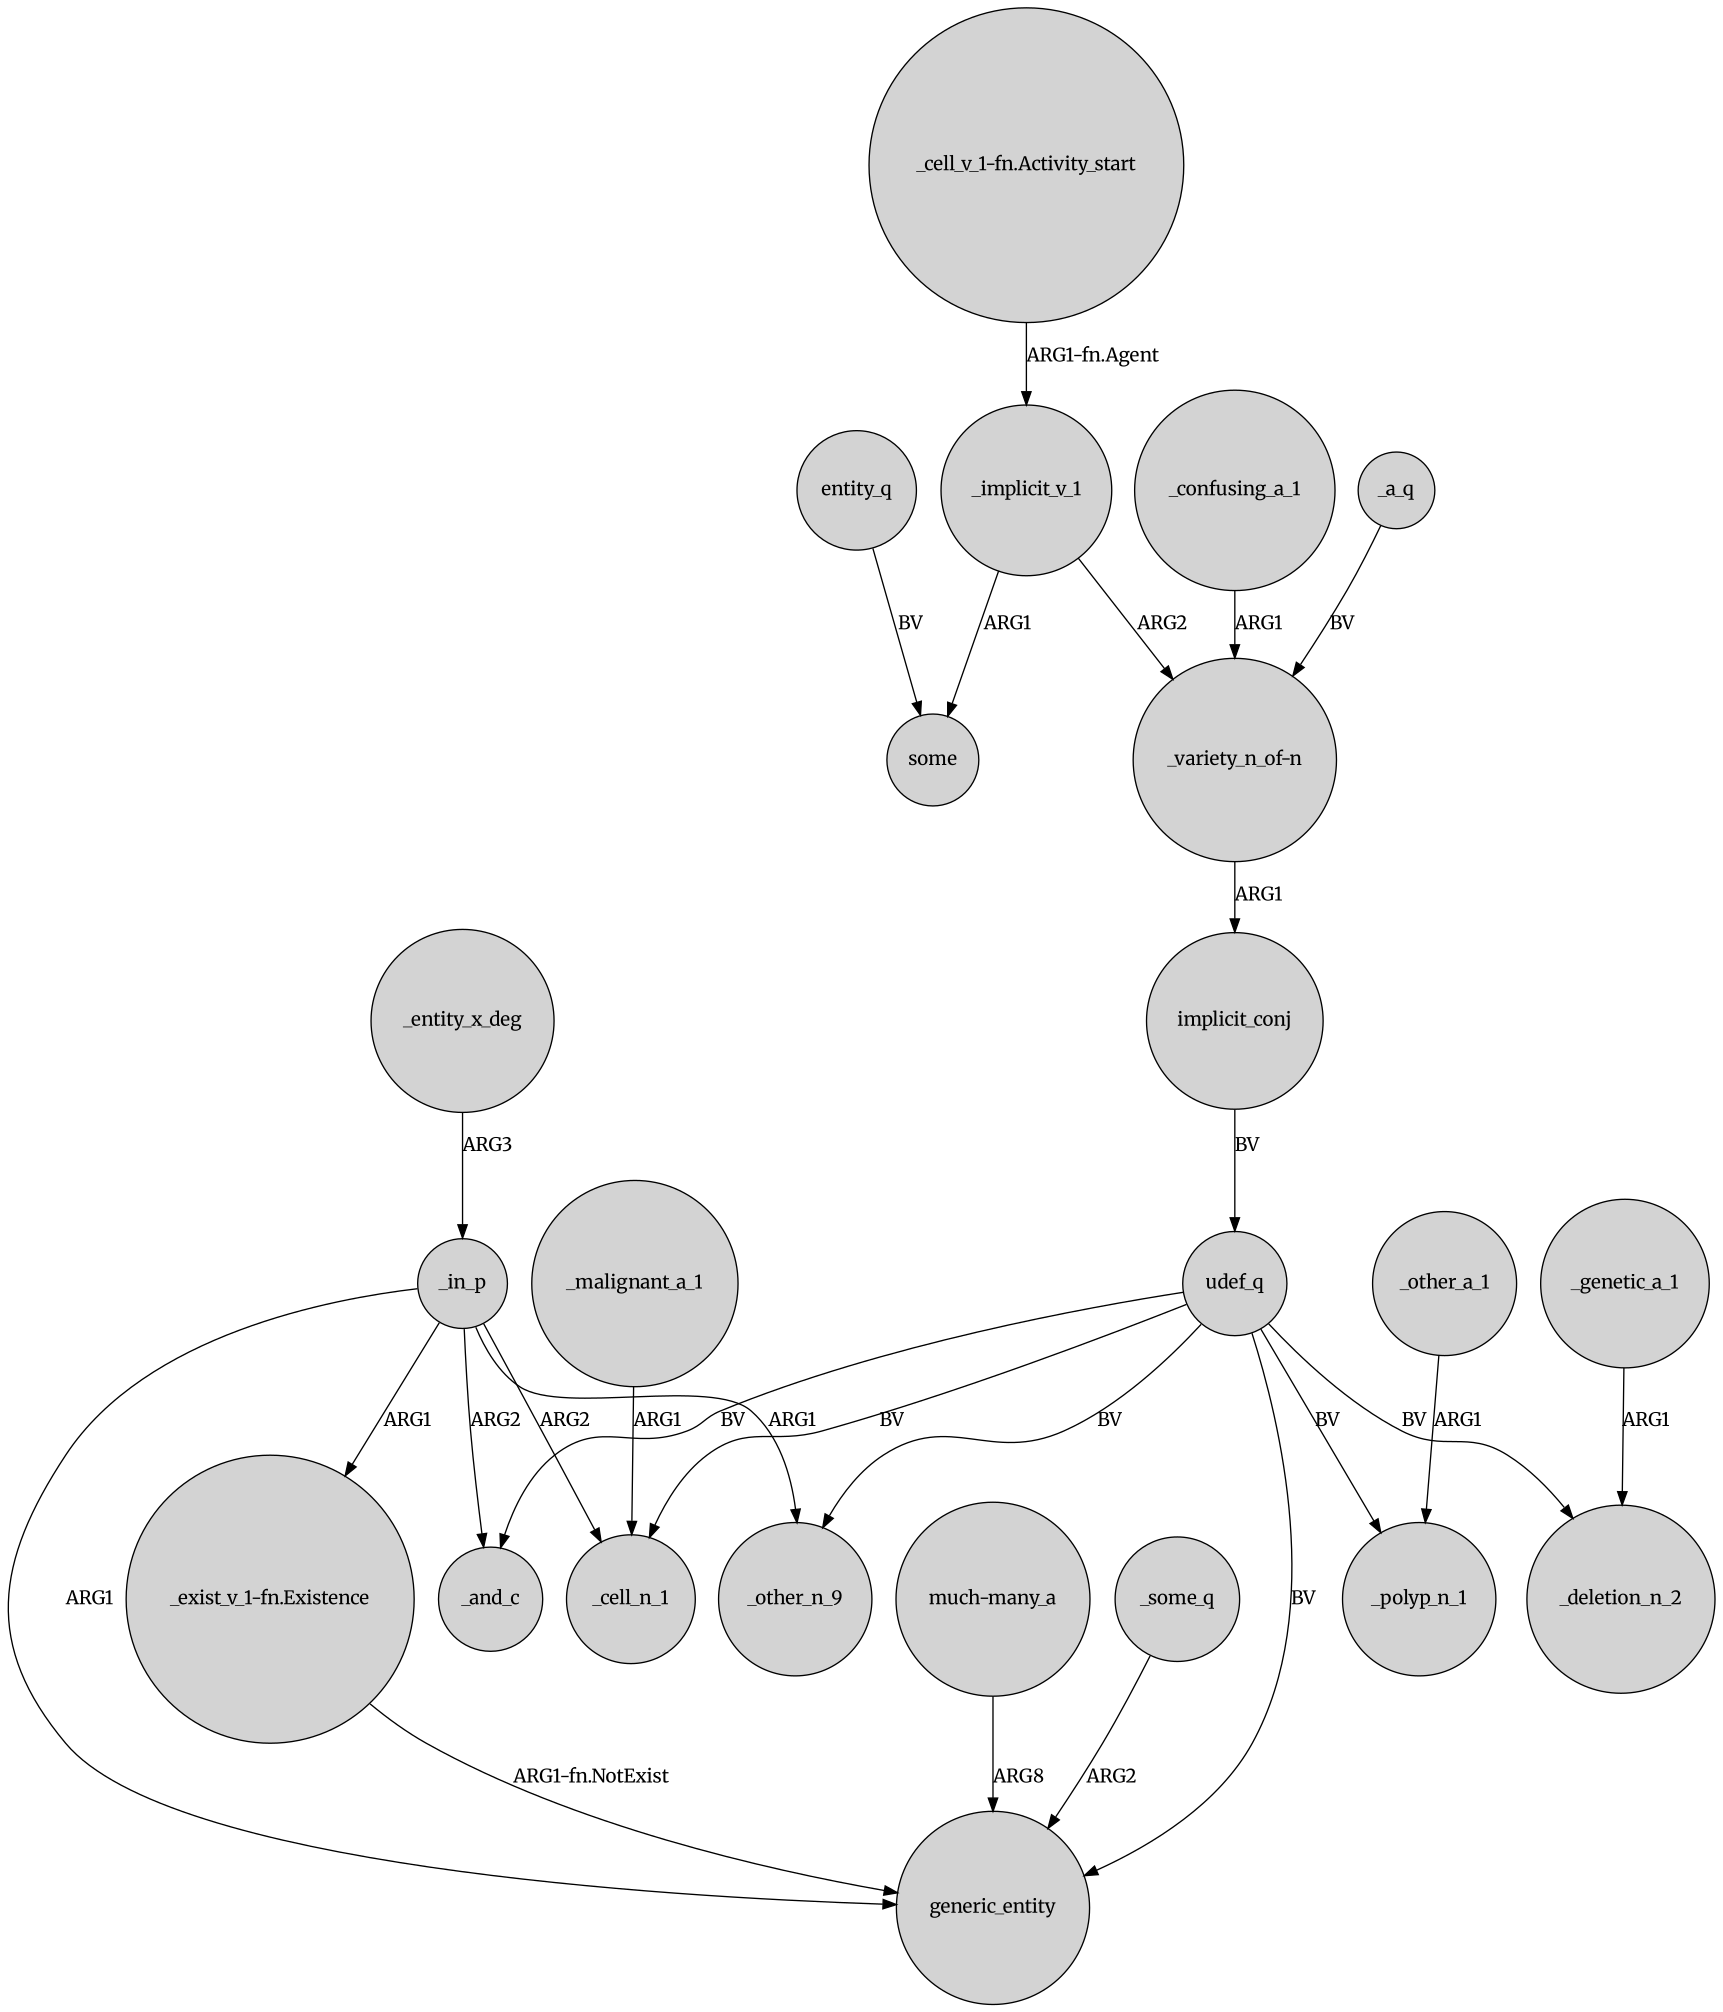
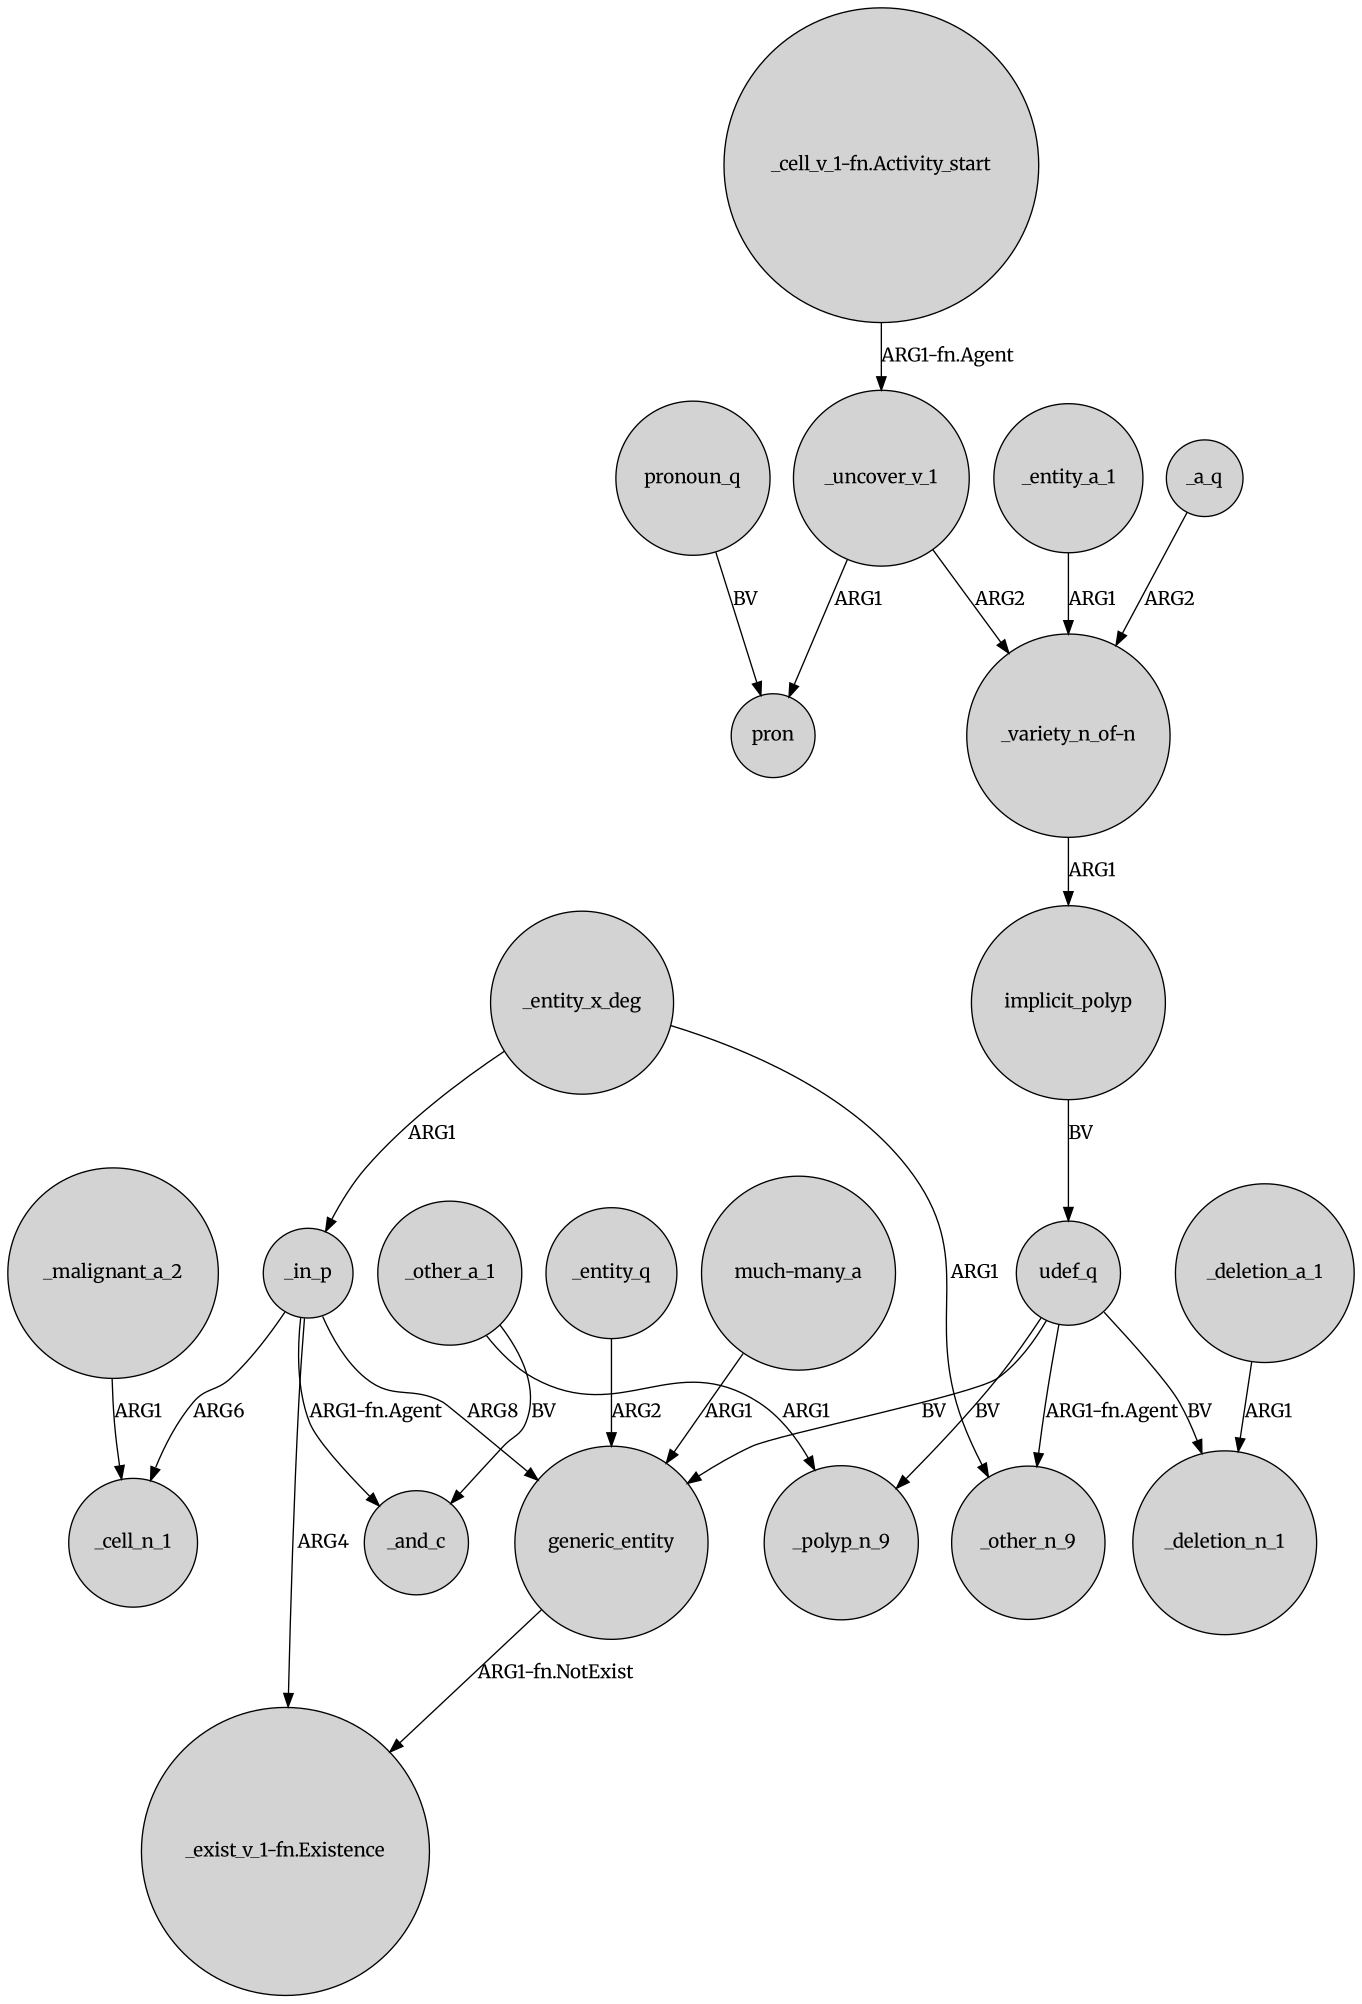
(857, 490) -> (693, 478)
(1026, 490) -> (881, 478)
(1235, 490) -> (1068, 478)
(1342, 624) -> (1170, 600)
(933, 760) -> (773, 736)
(1235, 1021) -> (1068, 1003)
(488, 1146) -> (432, 1134)
(635, 1284) -> (113, 1273)
(1625, 1284) -> (1265, 1273)
(818, 1376) -> (527, 1418)
(654, 1396) -> (916, 1181)
(907, 1405) -> none
(408, 1421) -> (324, 1543)
(496, 1421) -> (376, 1412)
(565, 1421) -> (219, 1412)
(1110, 1421) -> (1112, 1412)
(90, 1599) -> (493, 1412)
(1177, 1599) -> (611, 1273)
(1419, 1599) -> (841, 1543)
(1621, 1599) -> (1225, 1543)
(1019, 1777) -> (729, 1412)
(617, 1824) -> (471, 1676)
